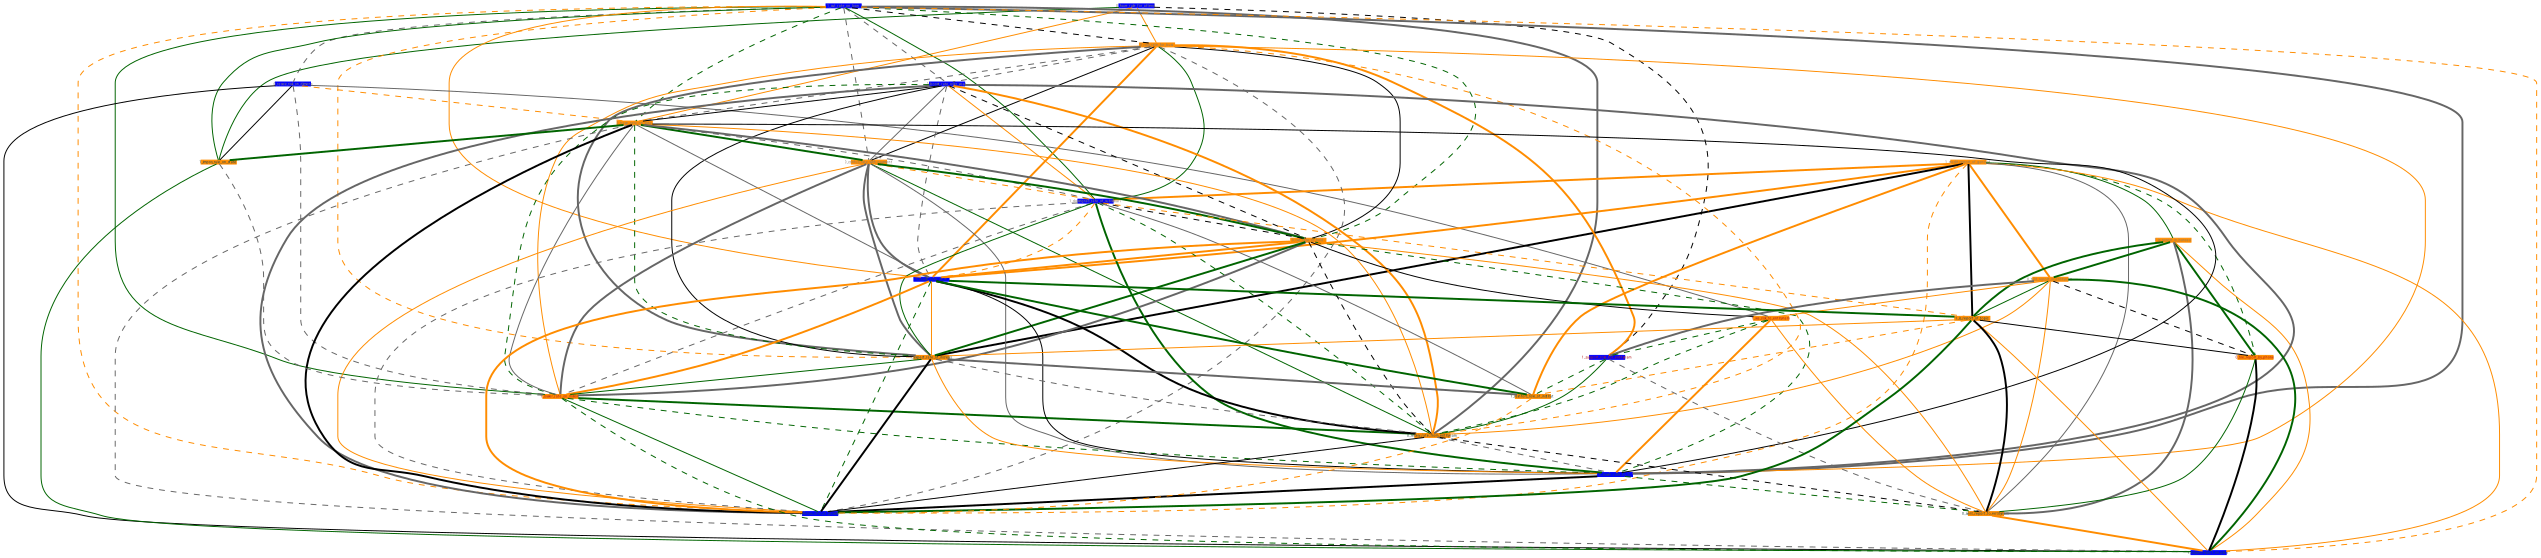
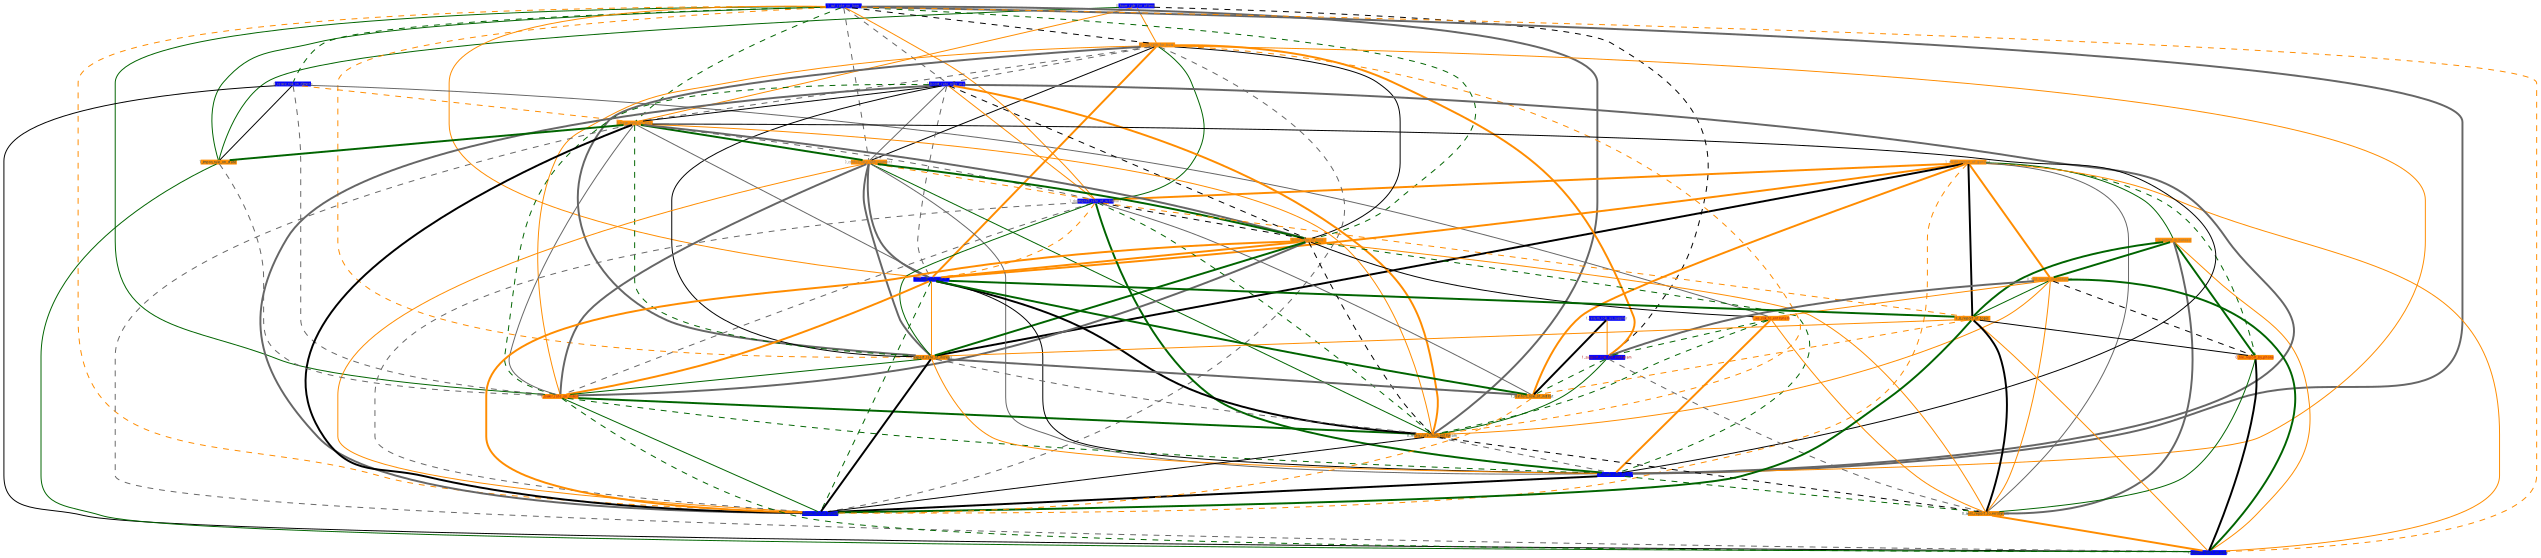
(549, 17) -> (549, 17)
(1035, 136) -> (1035, 136)
none -> (1607, 318)
